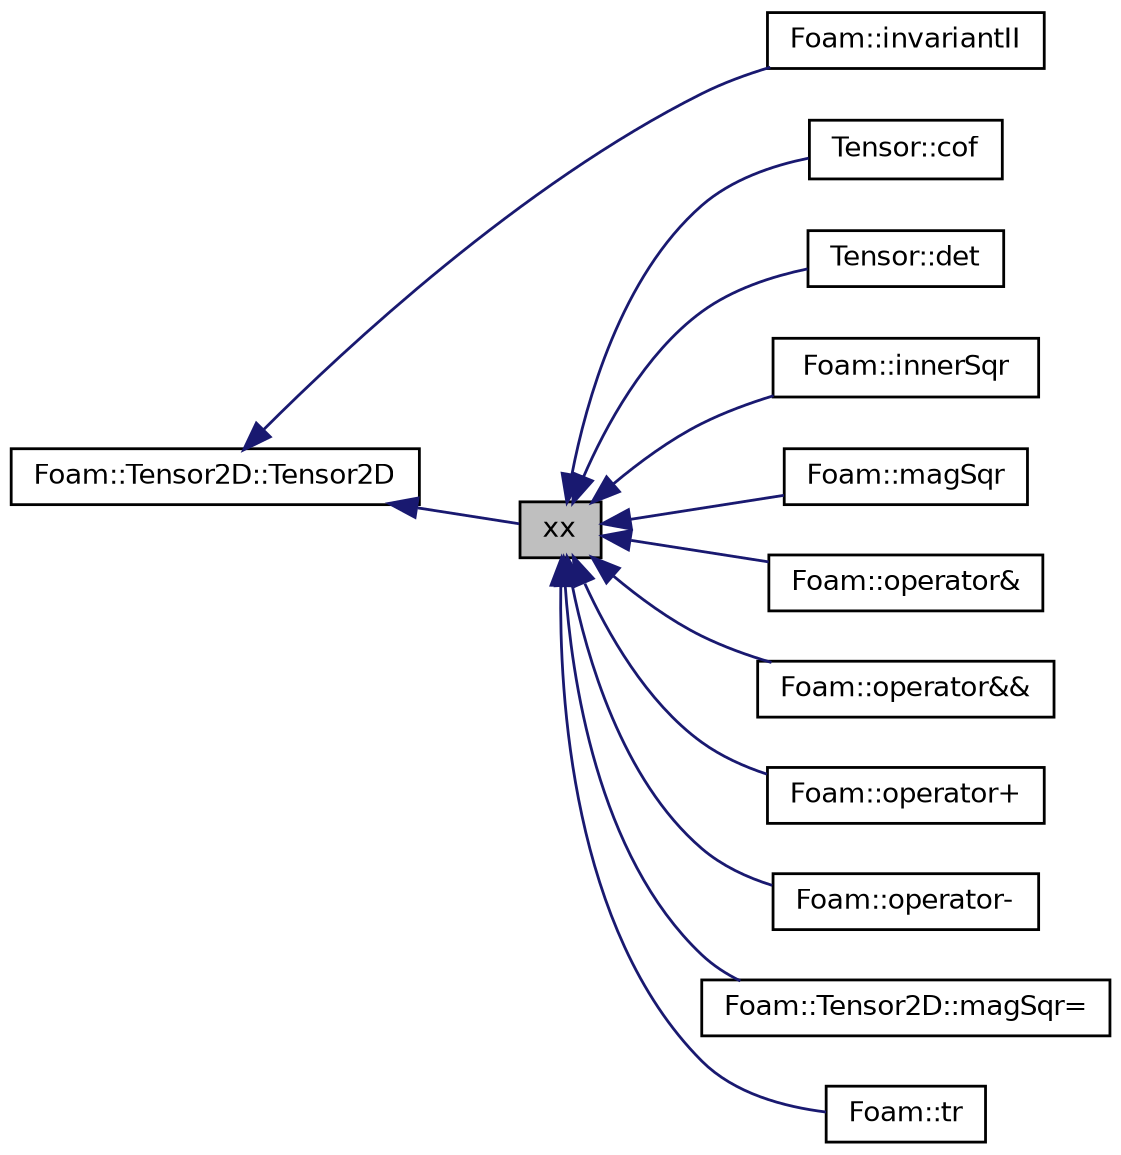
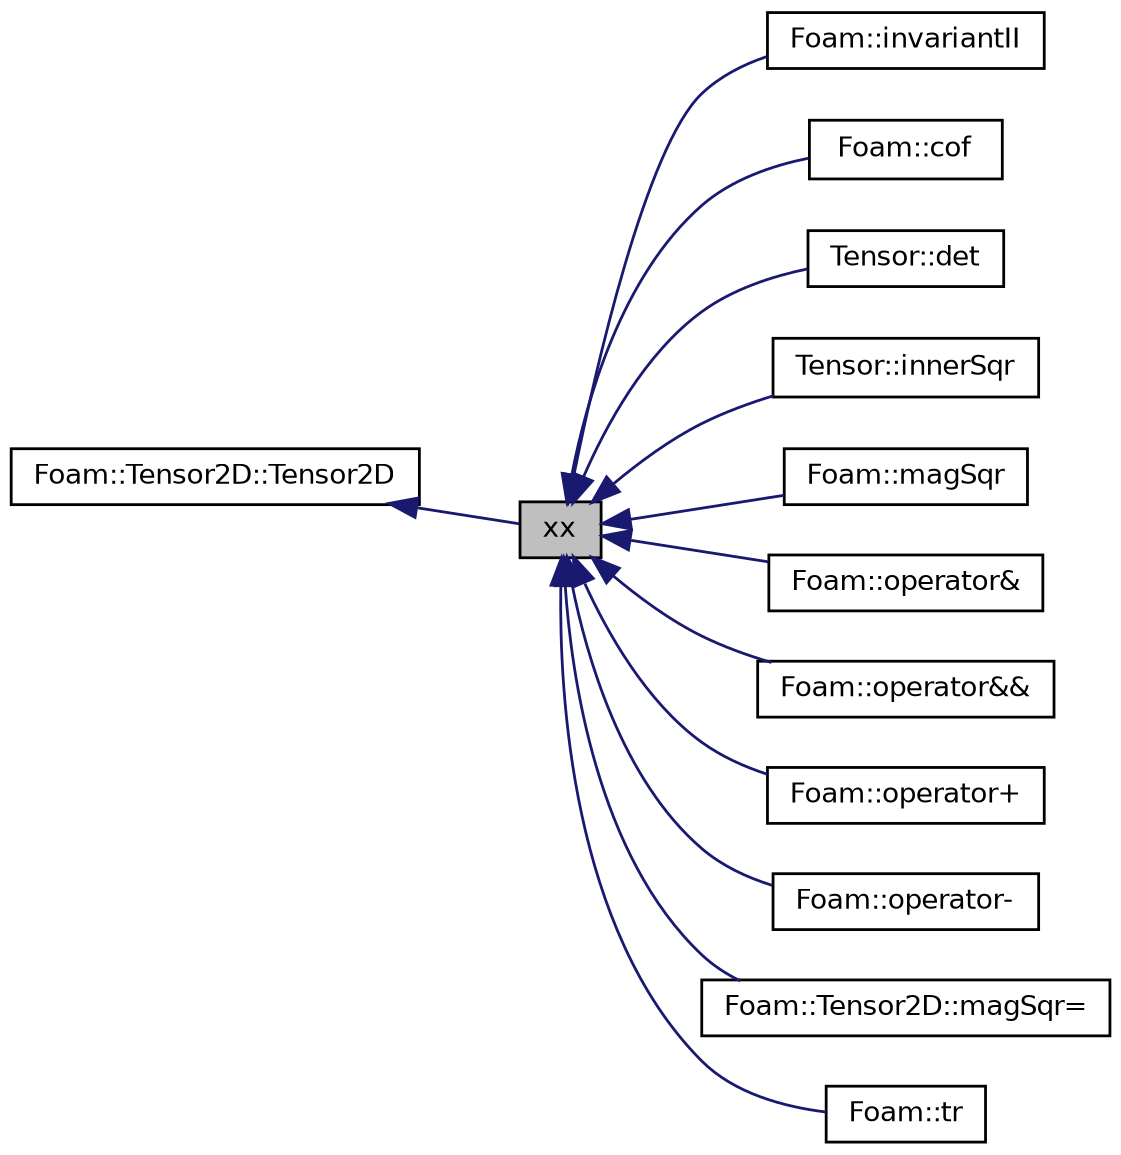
(906, 150) -> (906, 150)
(500, 223) -> (632, 242)
(906, 368) -> (906, 368)
